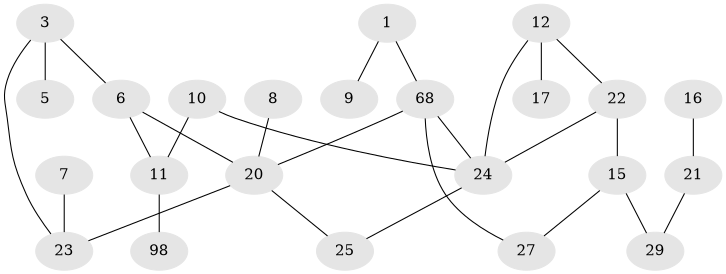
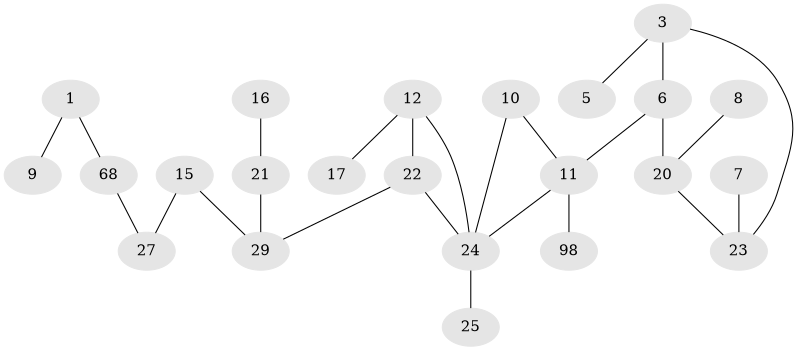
(454, 137) -> (520, 213)
(617, 137) -> (337, 213)
(341, 138) -> none
(300, 213) -> none
